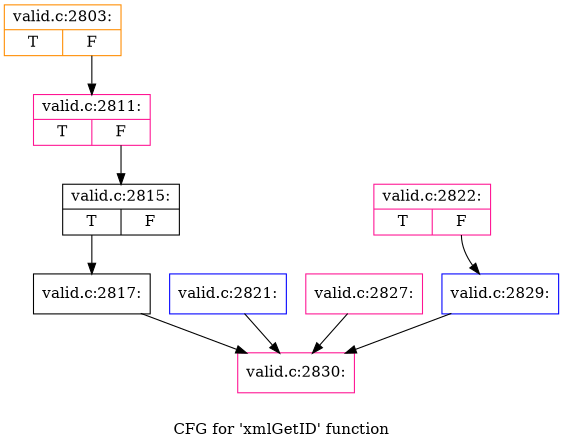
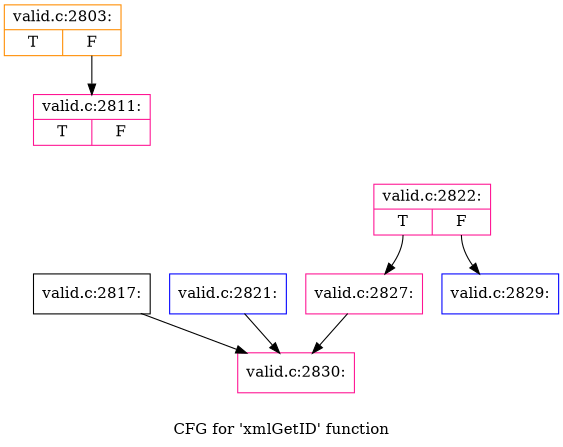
(121, 210) -> none
none -> (400, 251)
(404, 331) -> none
